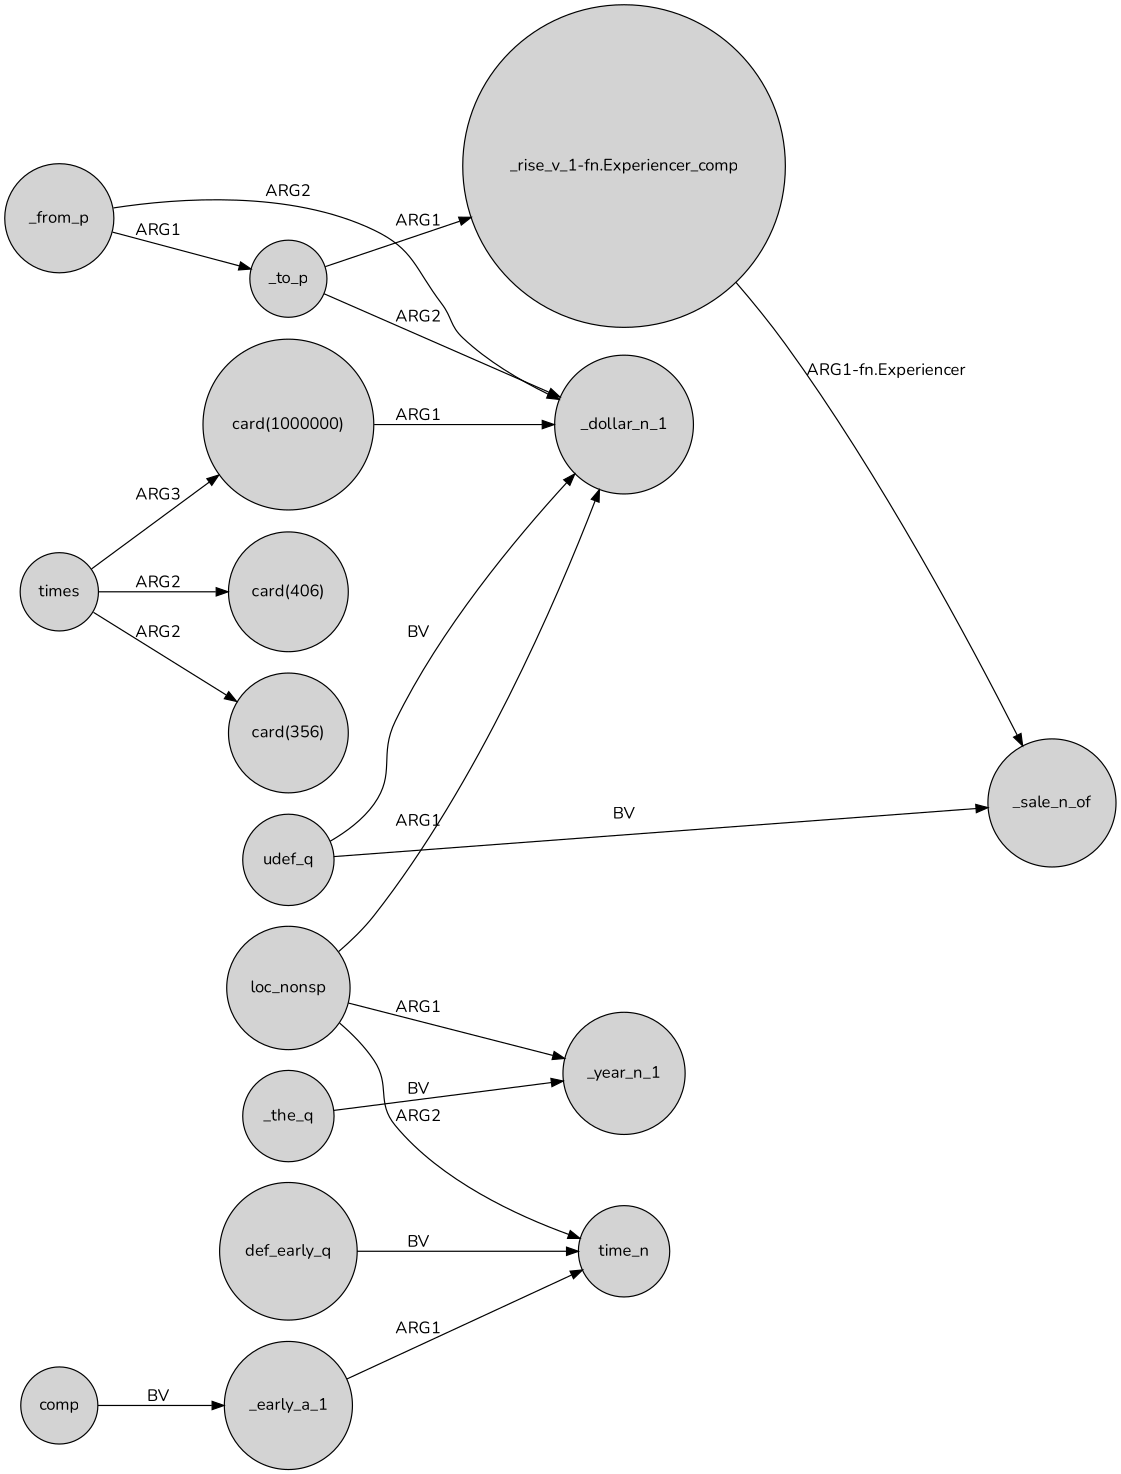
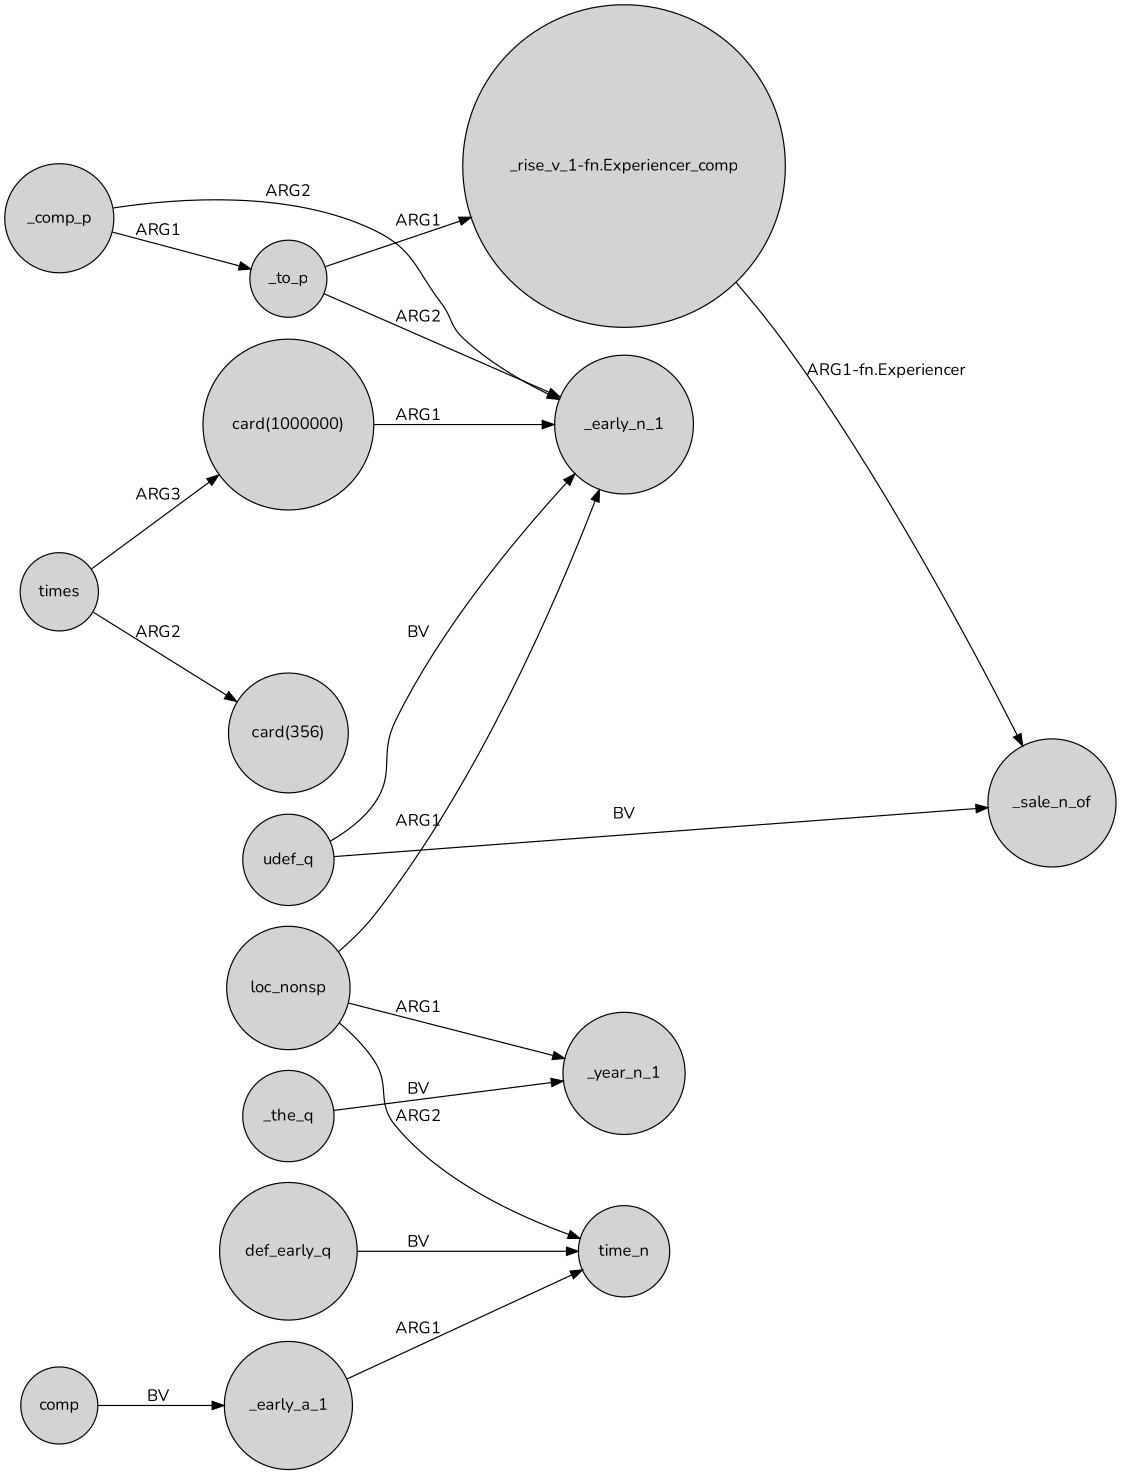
(59, 218) -> (59, 218)
(624, 425) -> (624, 425)
(288, 592) -> none
